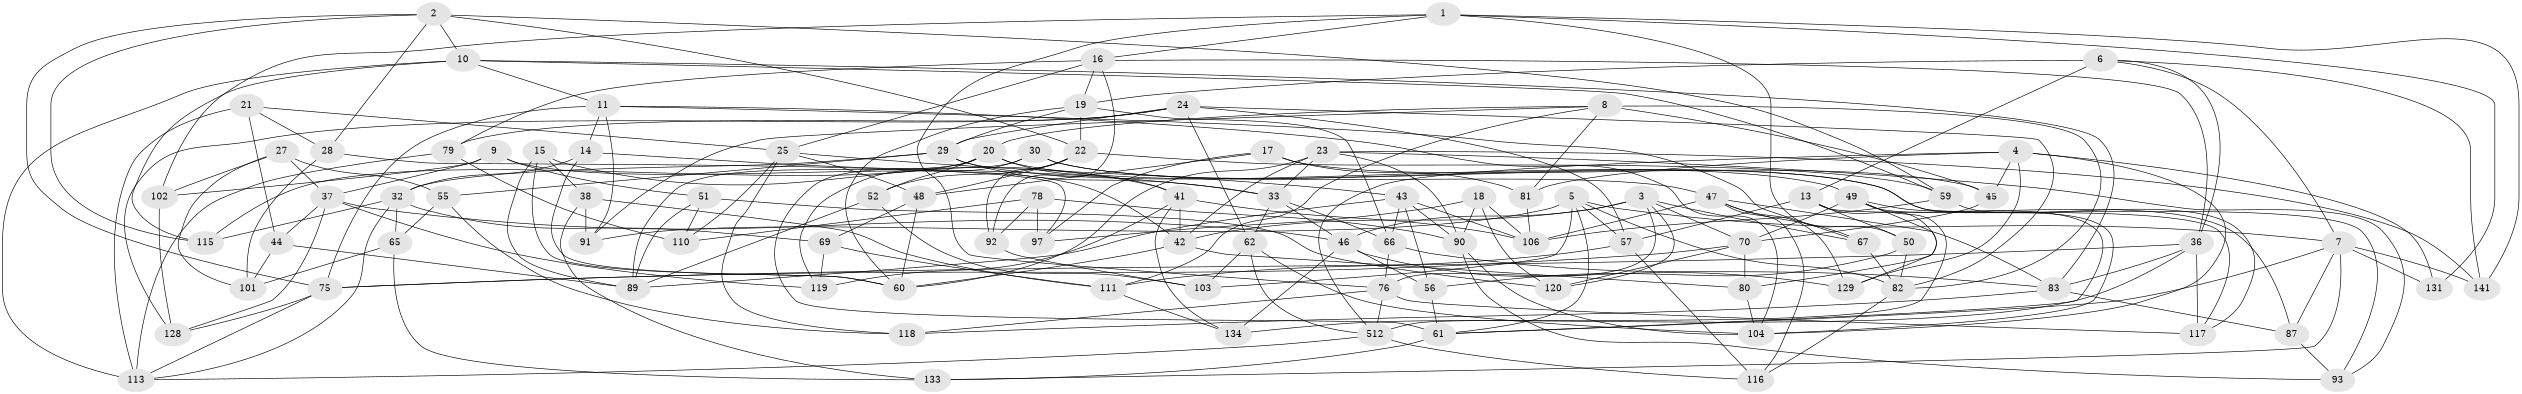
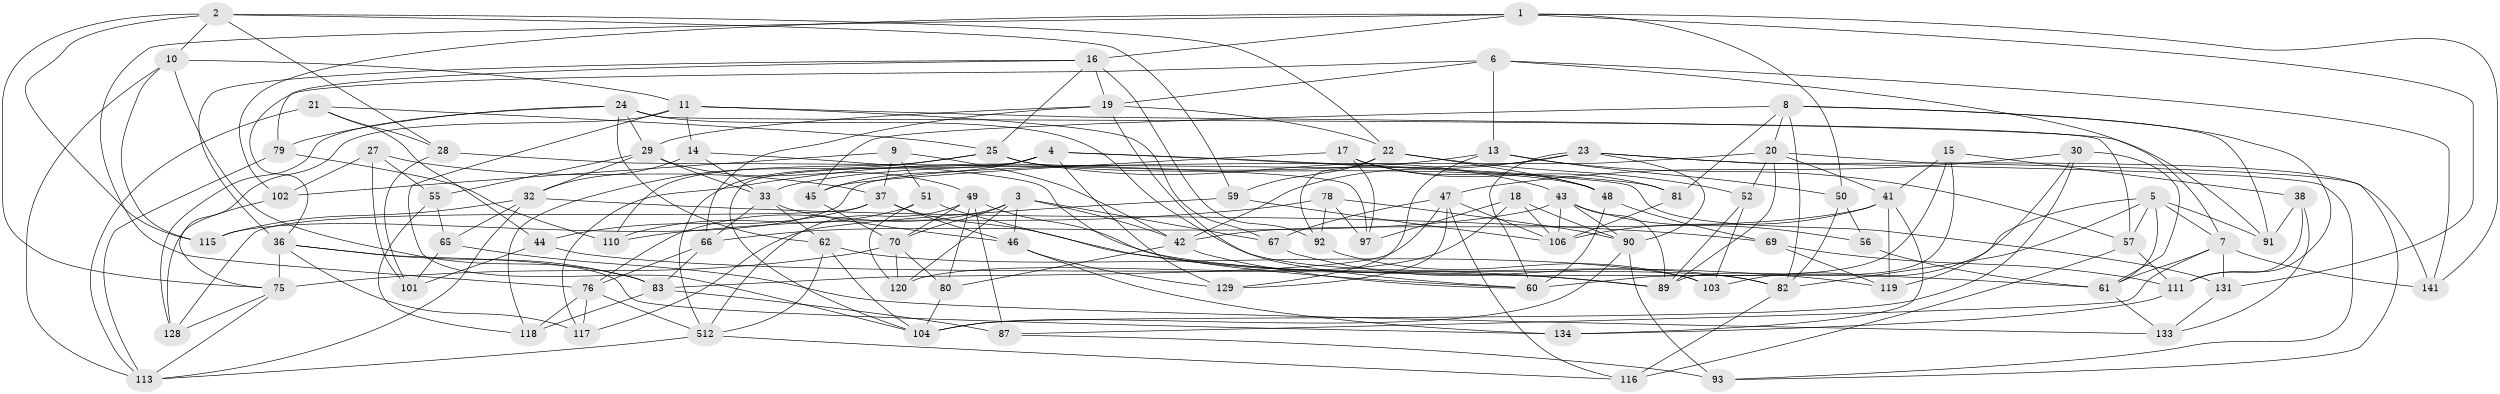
(1214, 78) -> none
(1387, 266) -> none
(1682, 366) -> (2194, 312)
